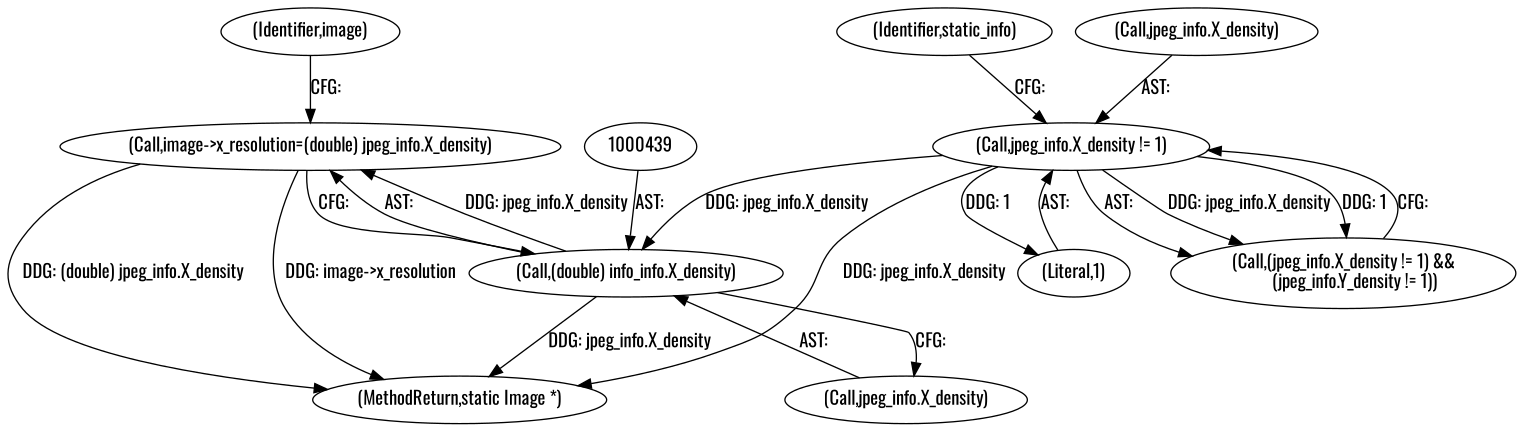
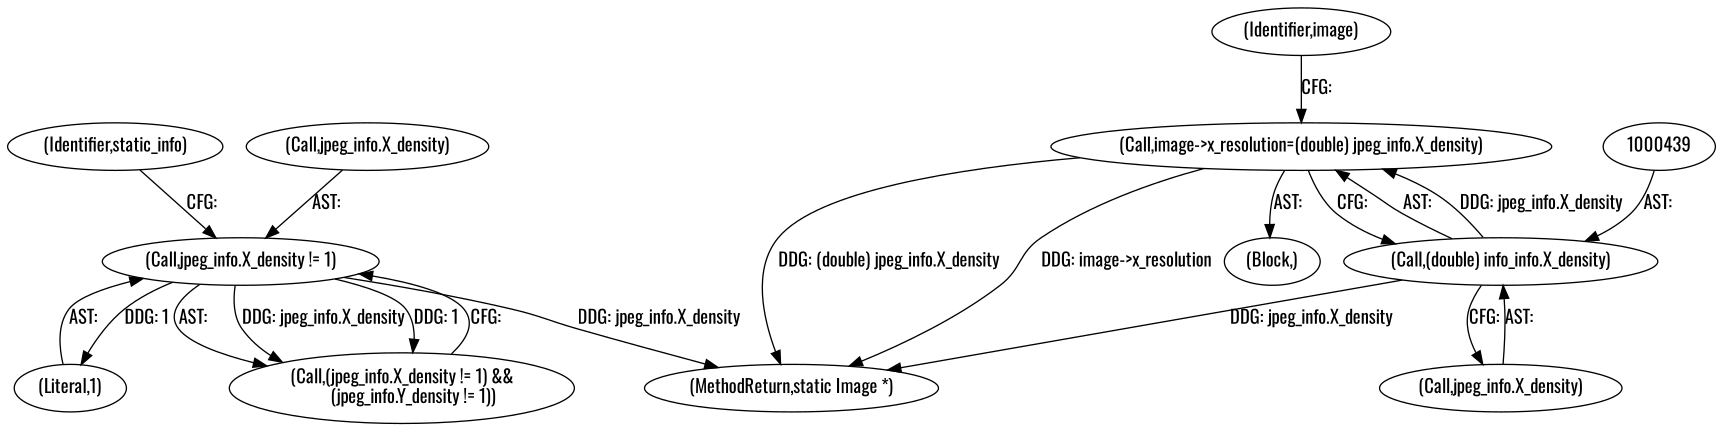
(787, 173) -> none
none -> (1272, 262)
